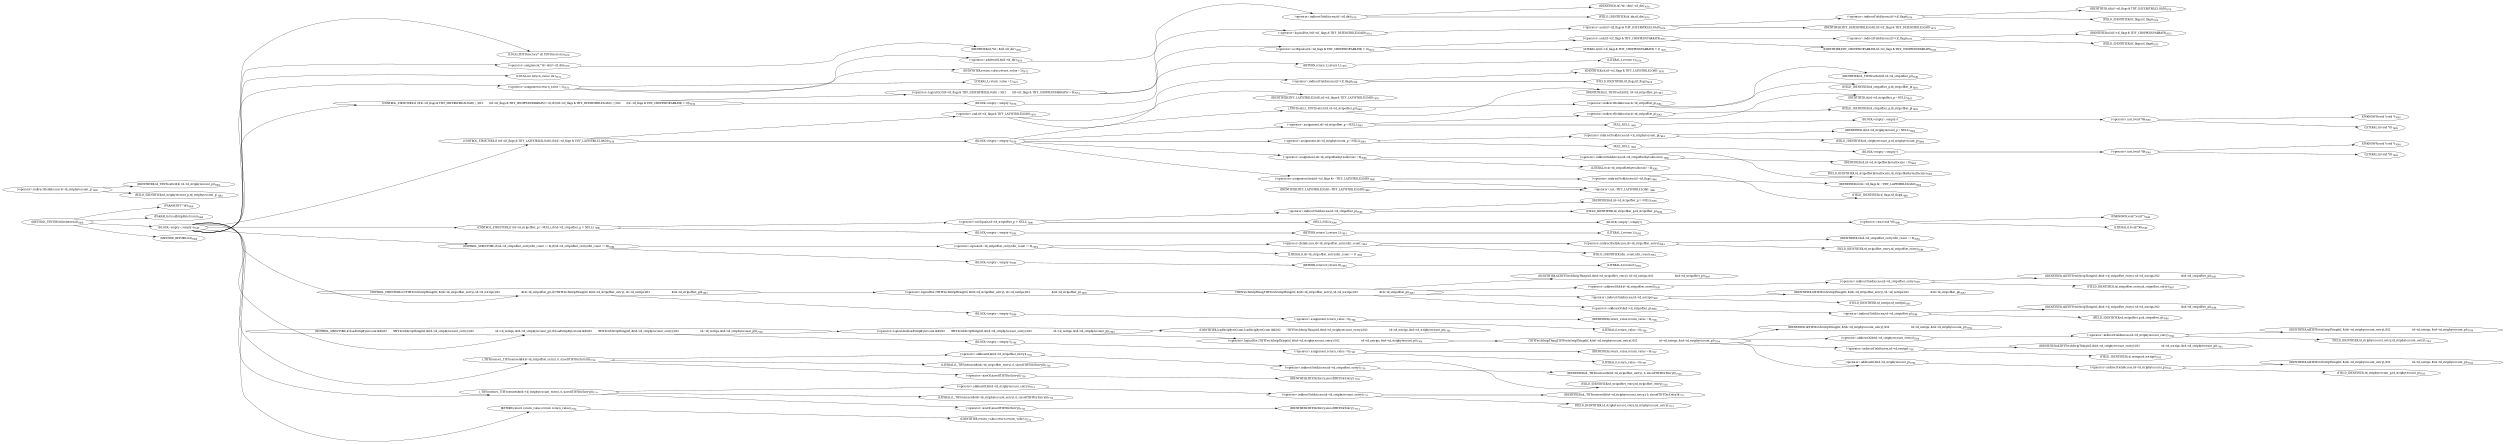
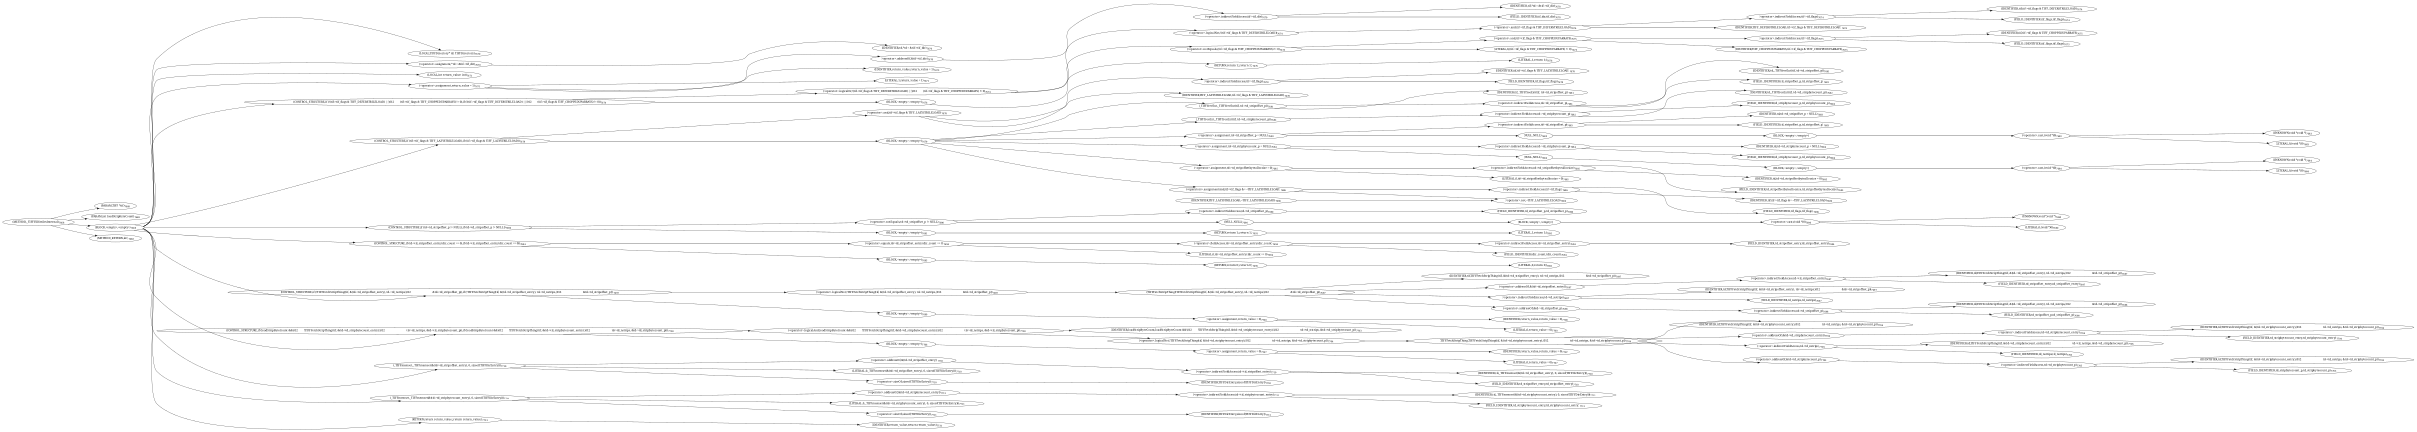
none -> (1236, 120)
(1624, 201) -> none
(1880, 238) -> none
